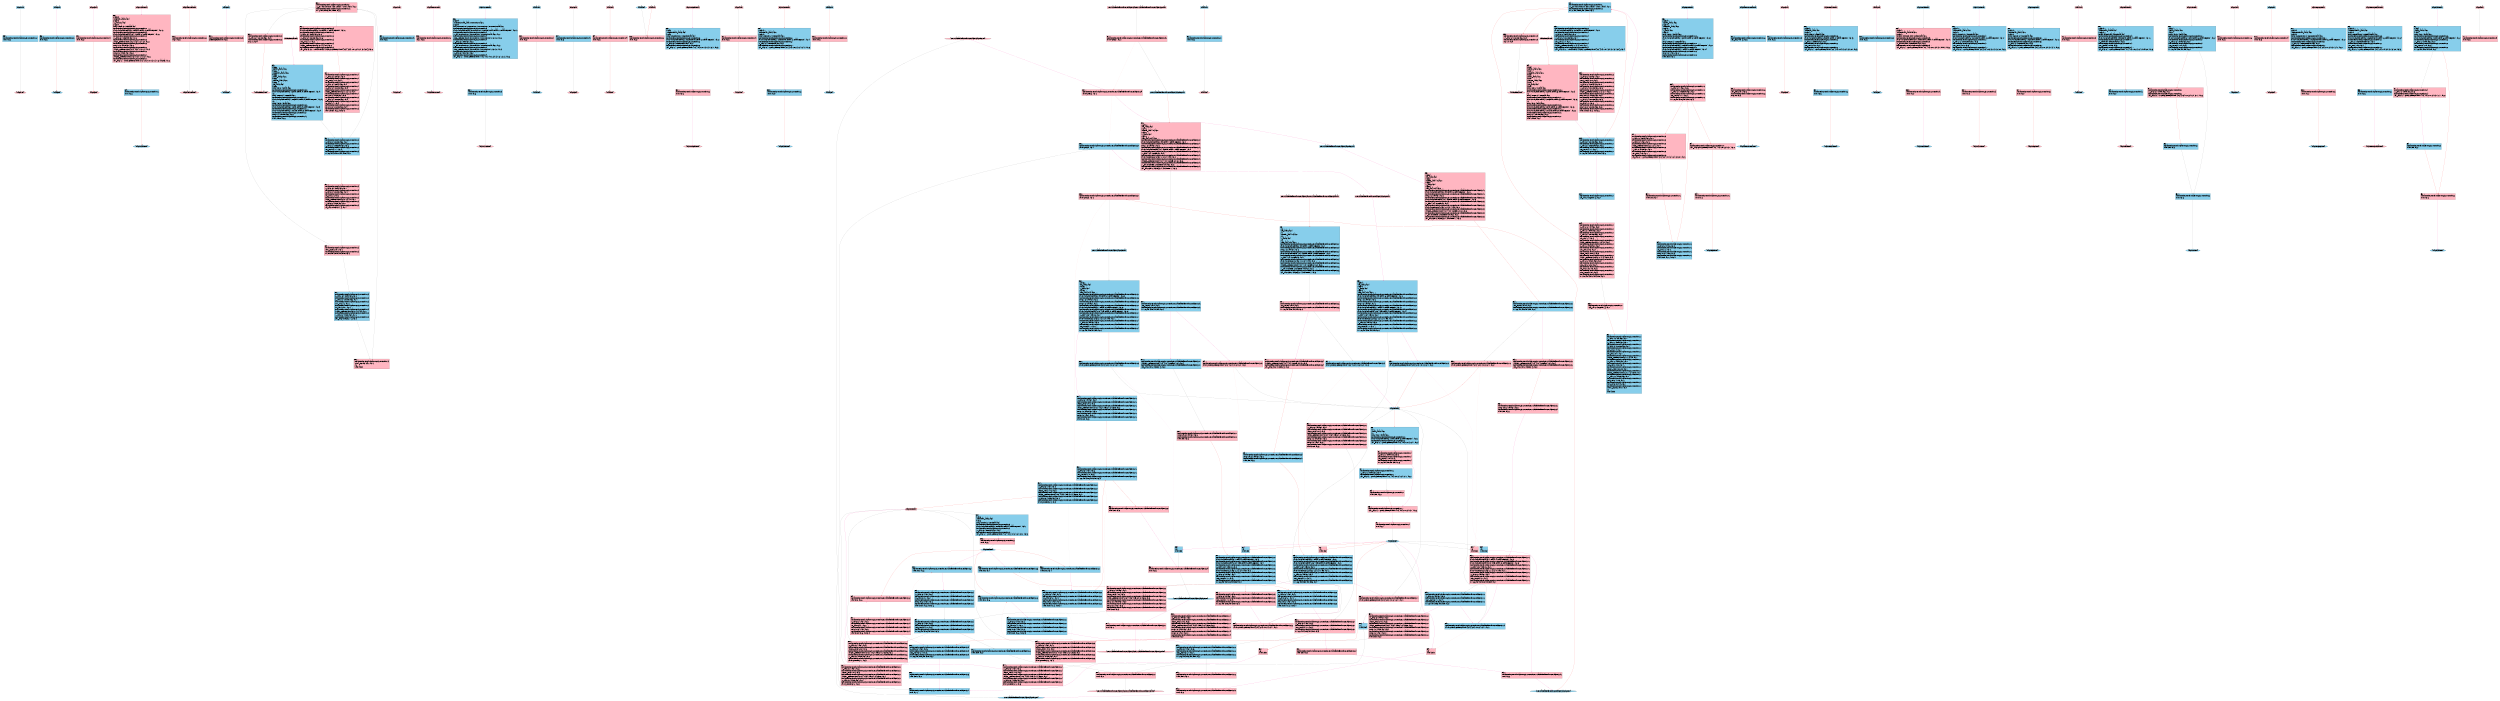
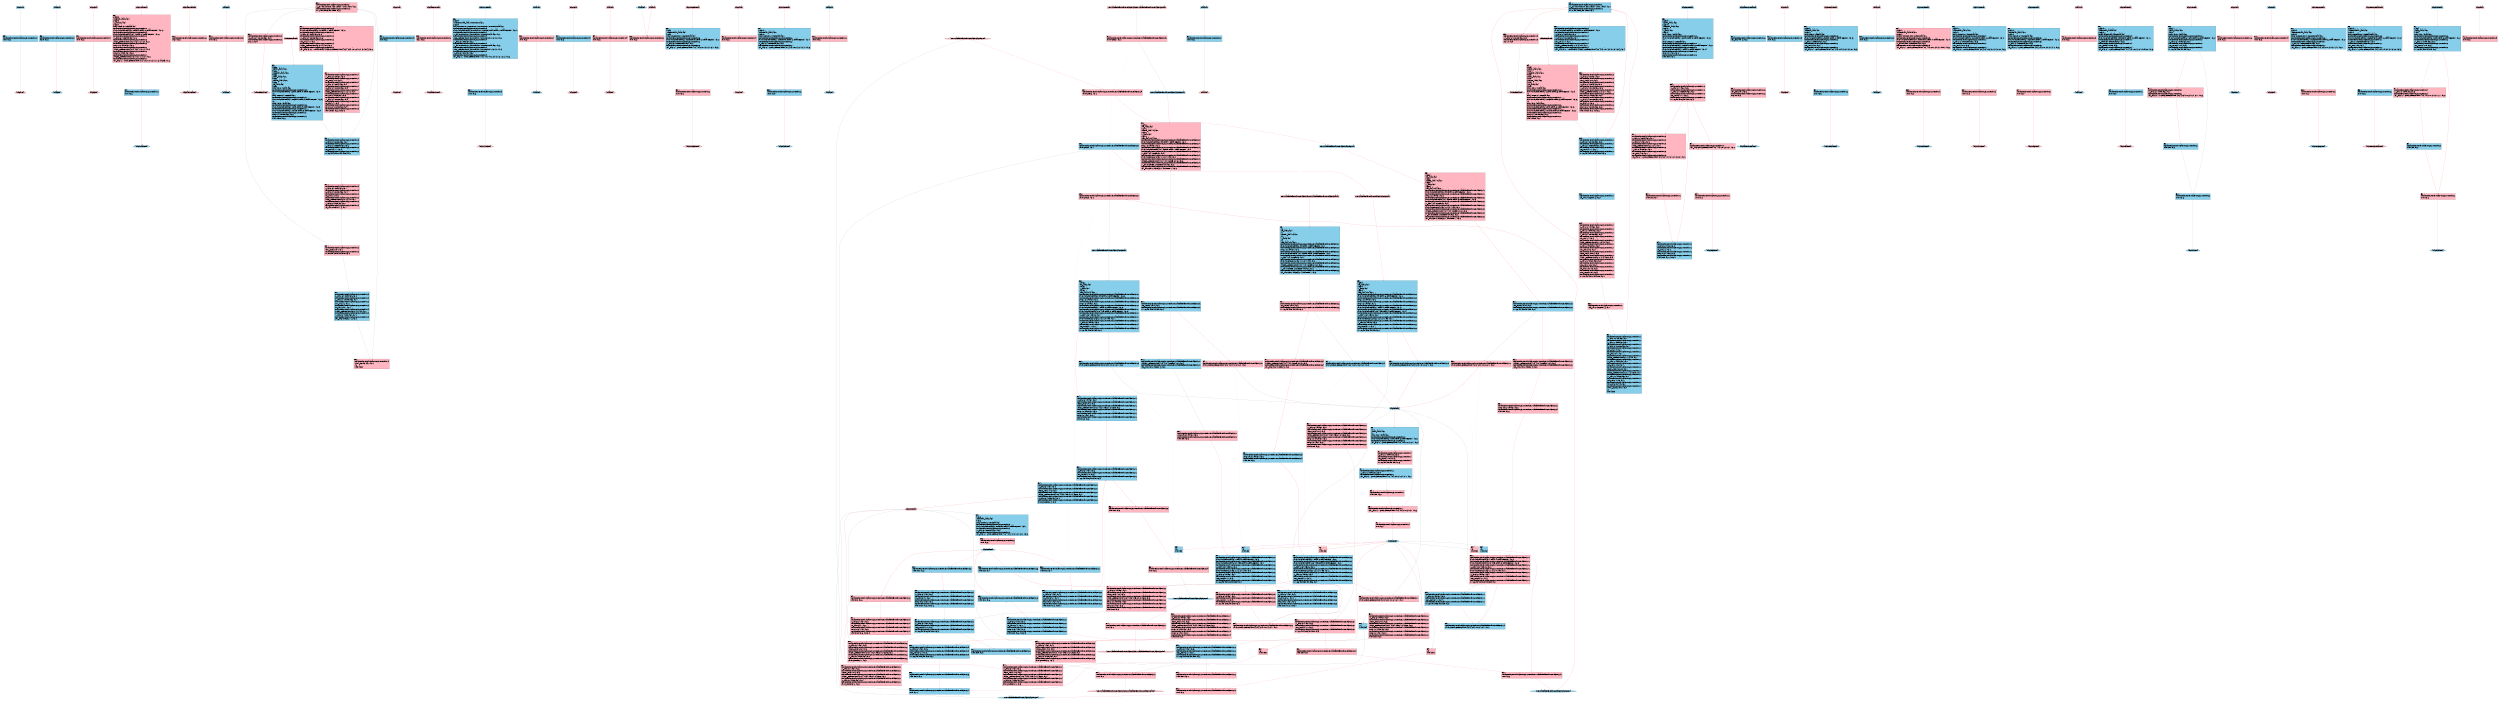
(44, 40) -> (44, 40)
(218, 40) -> (213, 40)
